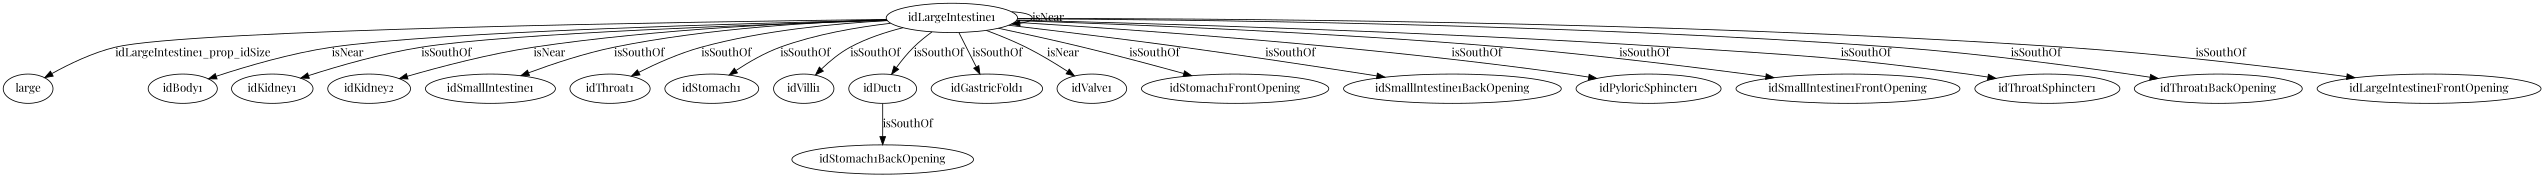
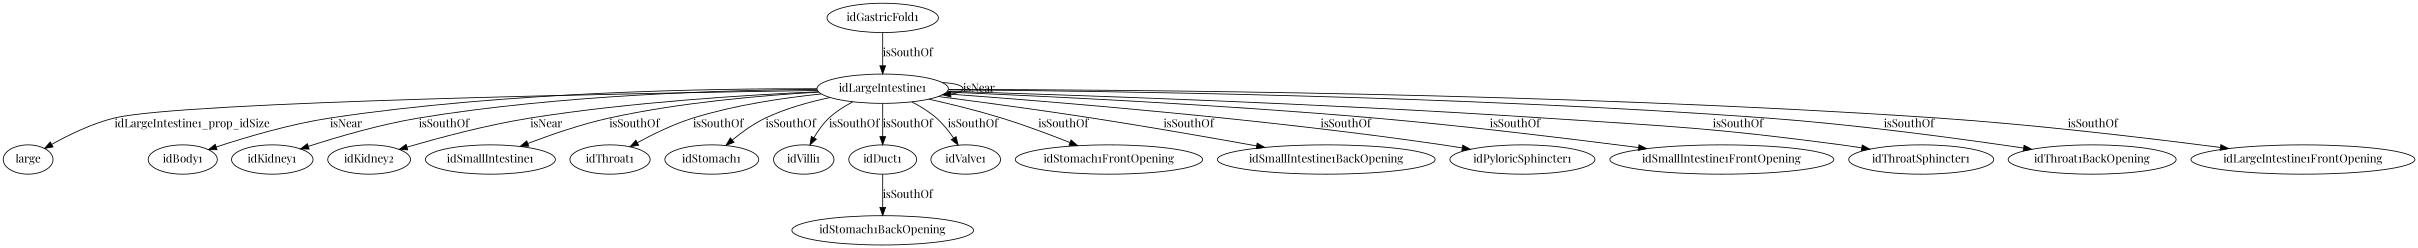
(968, 50) -> (883, 49)
(1063, 53) -> (973, 124)
